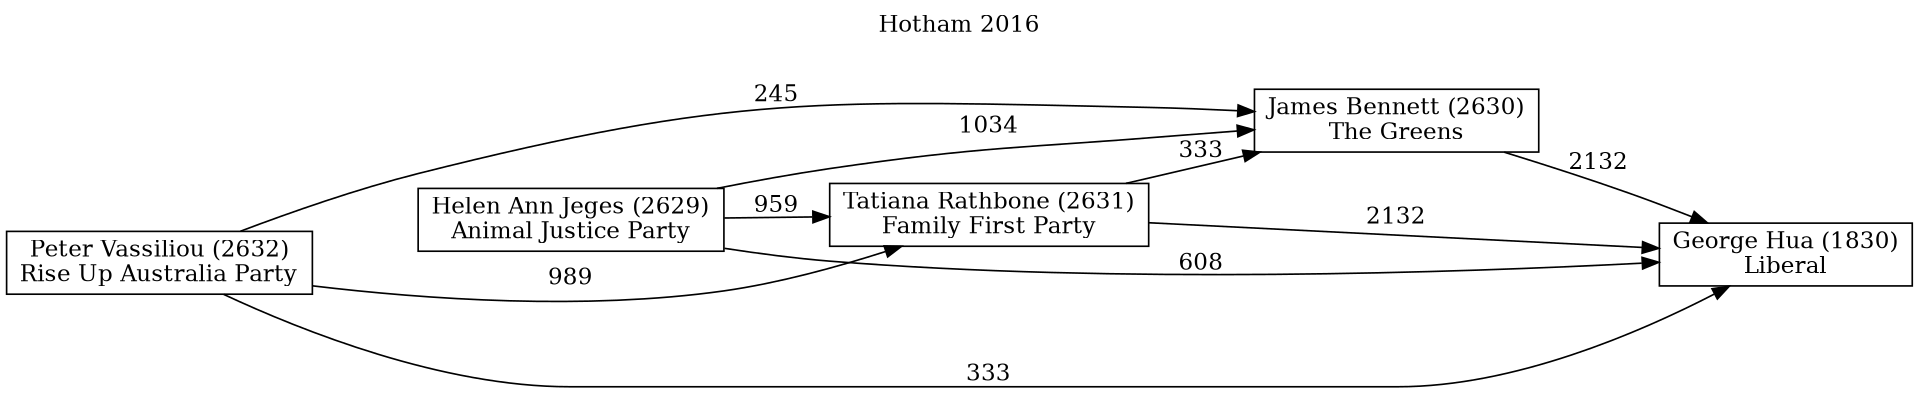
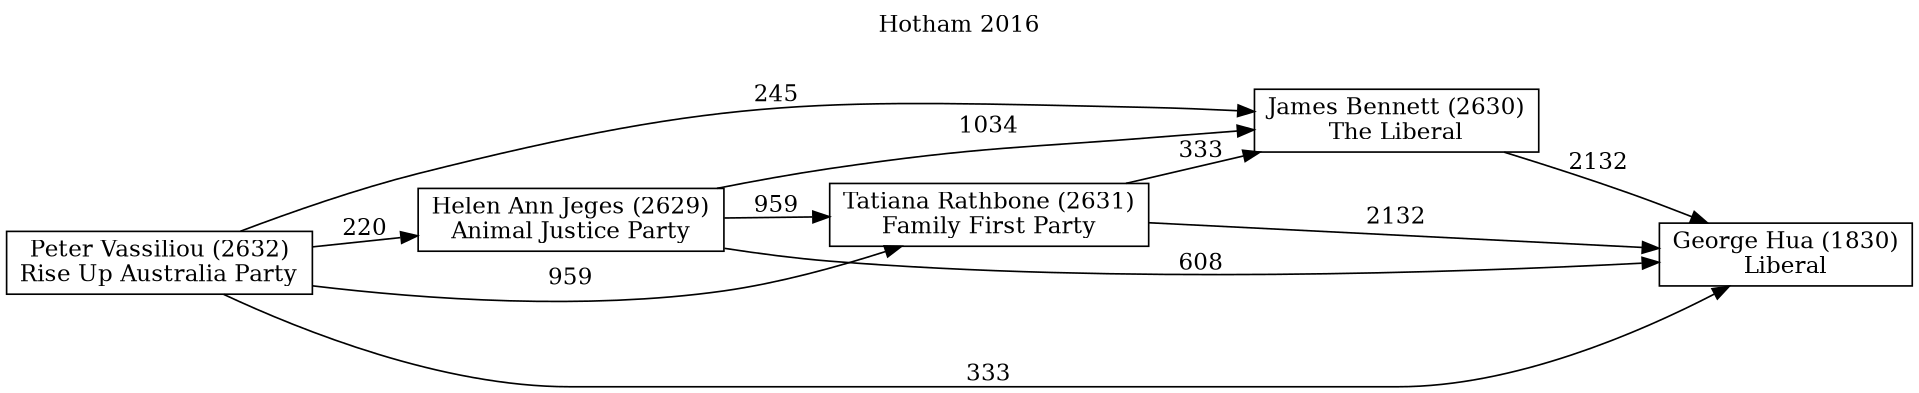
(1397, 121) -> (1397, 121)
none -> (357, 242)
(571, 278) -> (571, 278)
